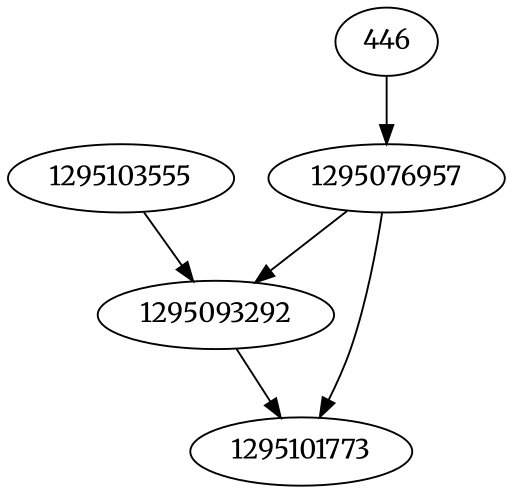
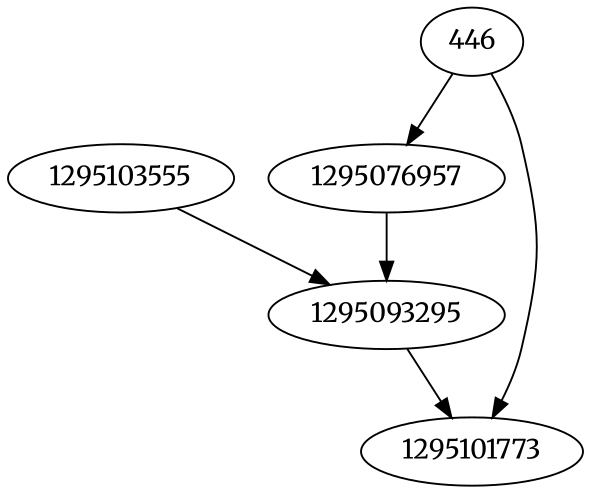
(363, 309) -> (536, 236)
(216, 315) -> (387, 315)
